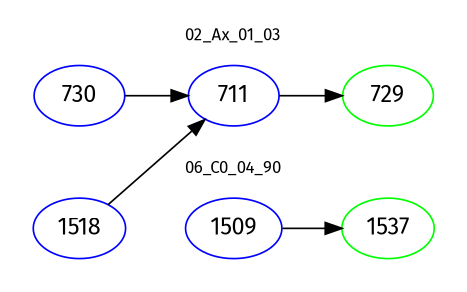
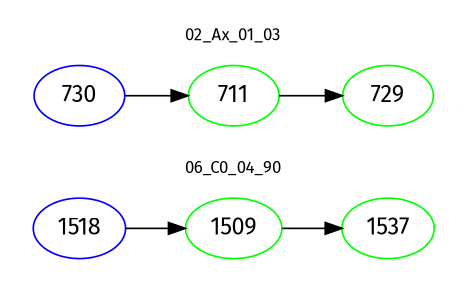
(234, 96) -> (234, 96)
(150, 168) -> (147, 228)
(234, 228) -> (234, 228)
